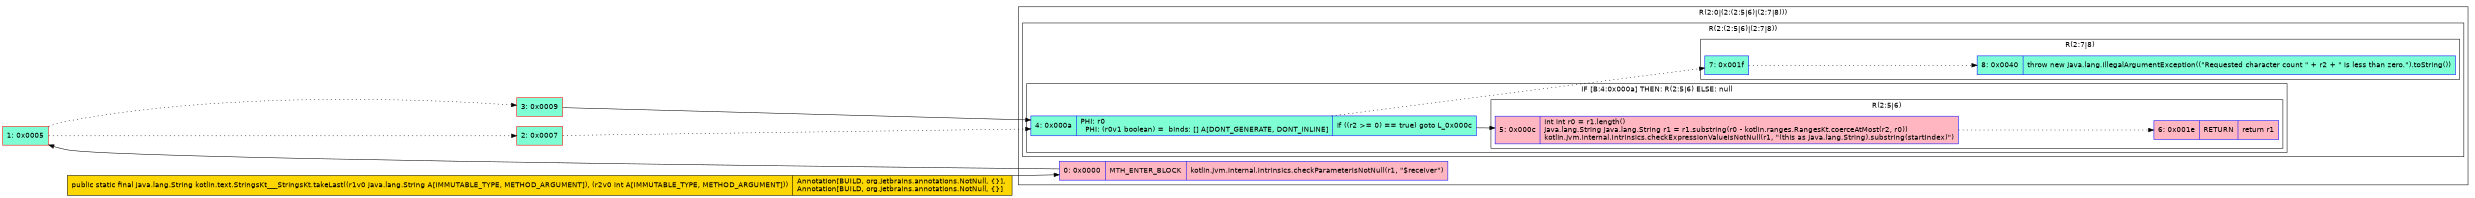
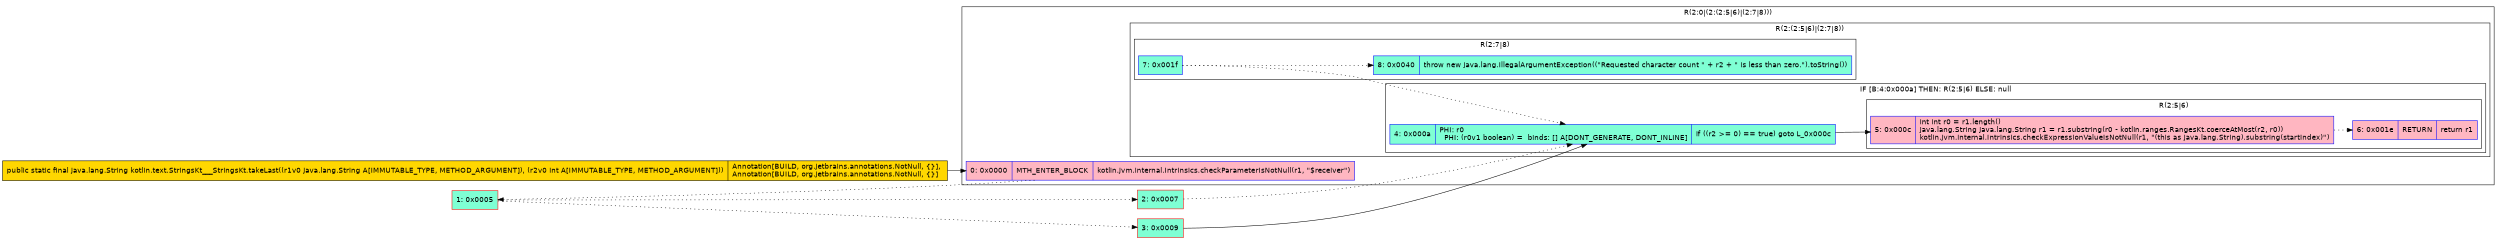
(1515, 92) -> (1382, 84)
(556, 163) -> (769, 193)
